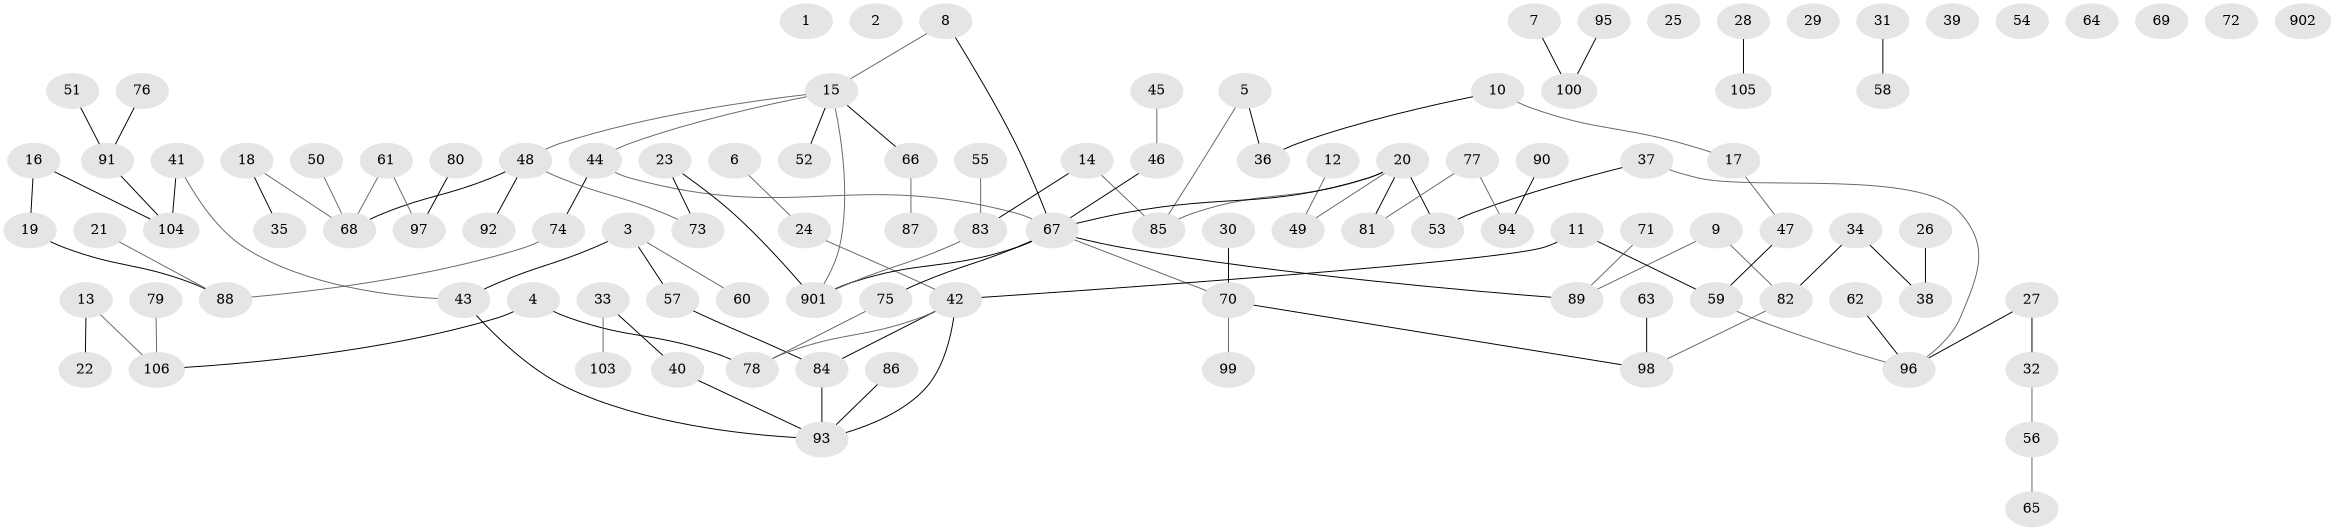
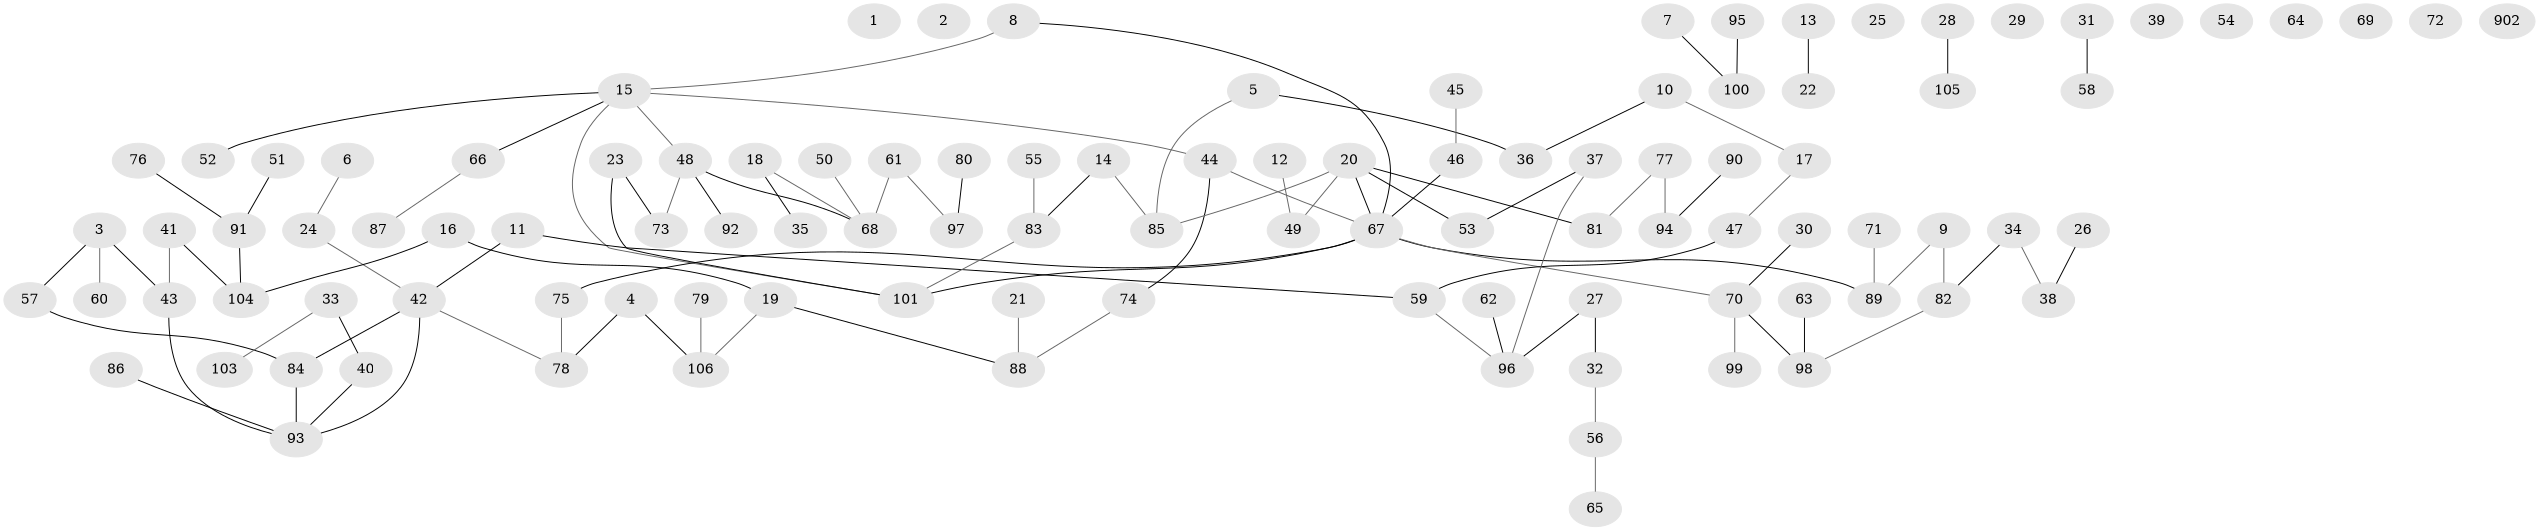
(1891, 265) -> (2031, 265)
(814, 300) -> (906, 300)
(121, 335) -> (736, 335)
